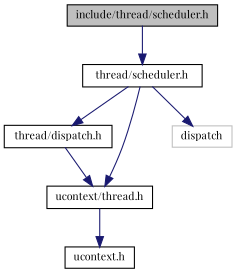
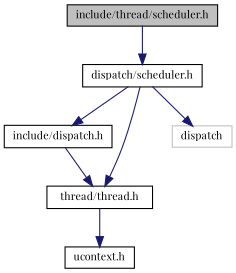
(142, 76) -> (142, 76)
(58, 137) -> (58, 137)
(100, 197) -> (100, 197)
